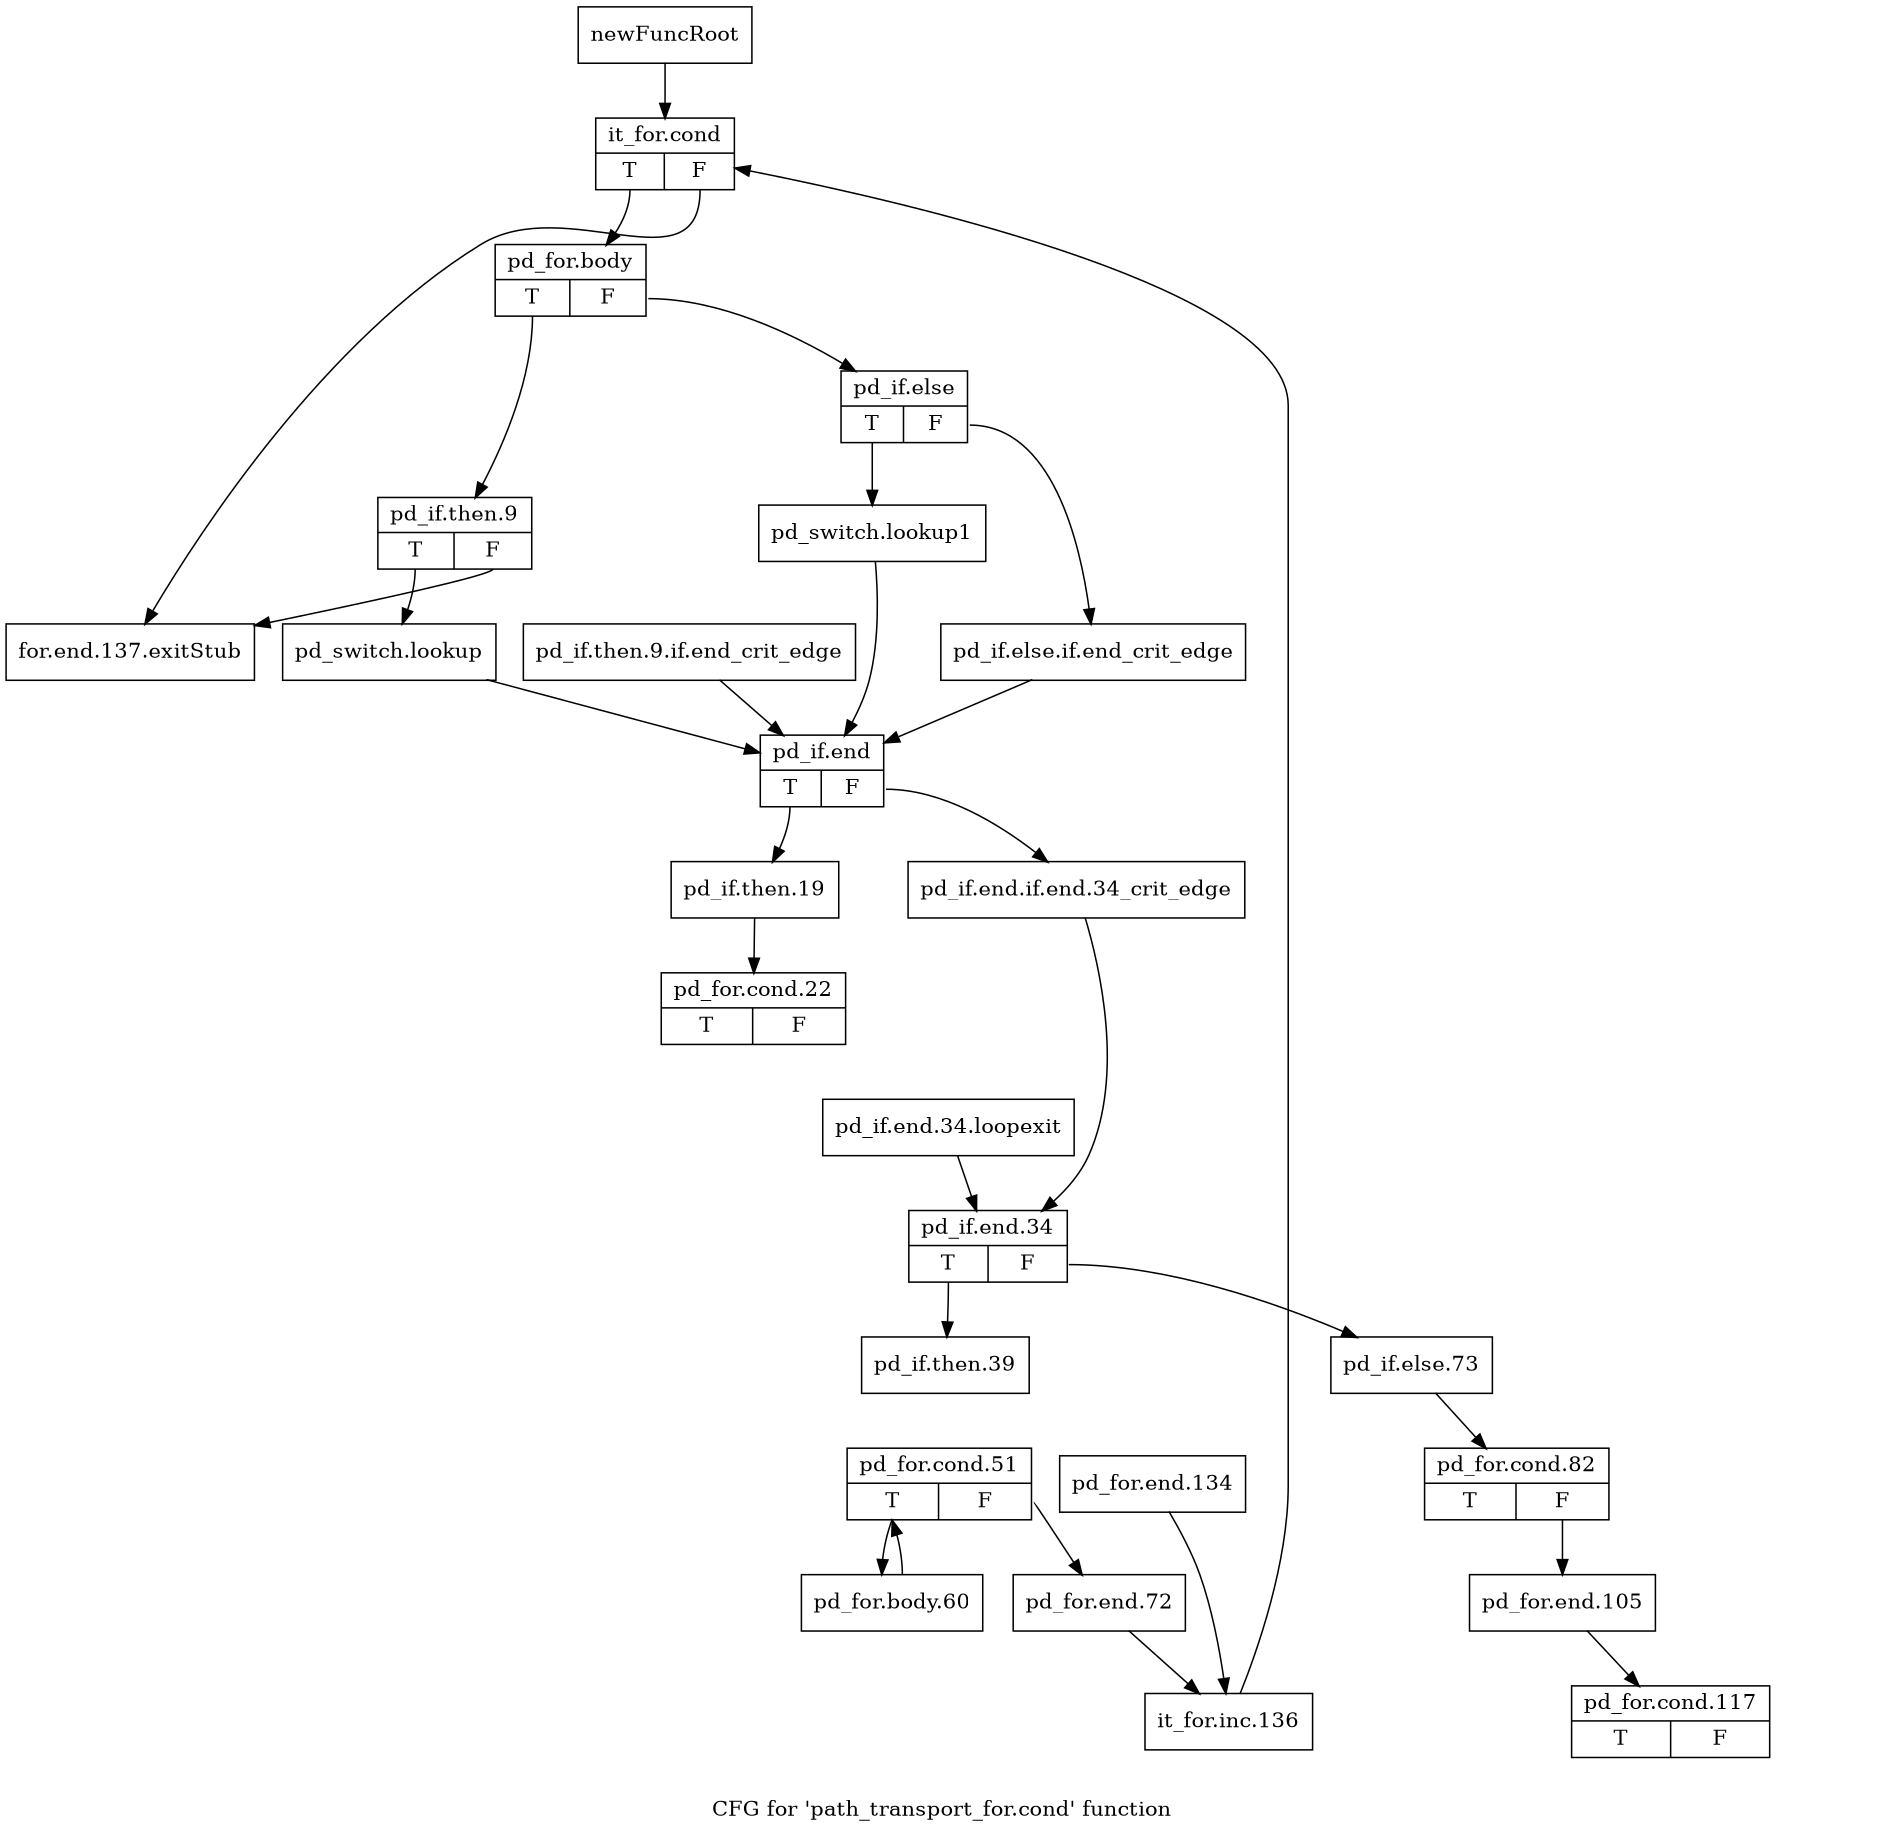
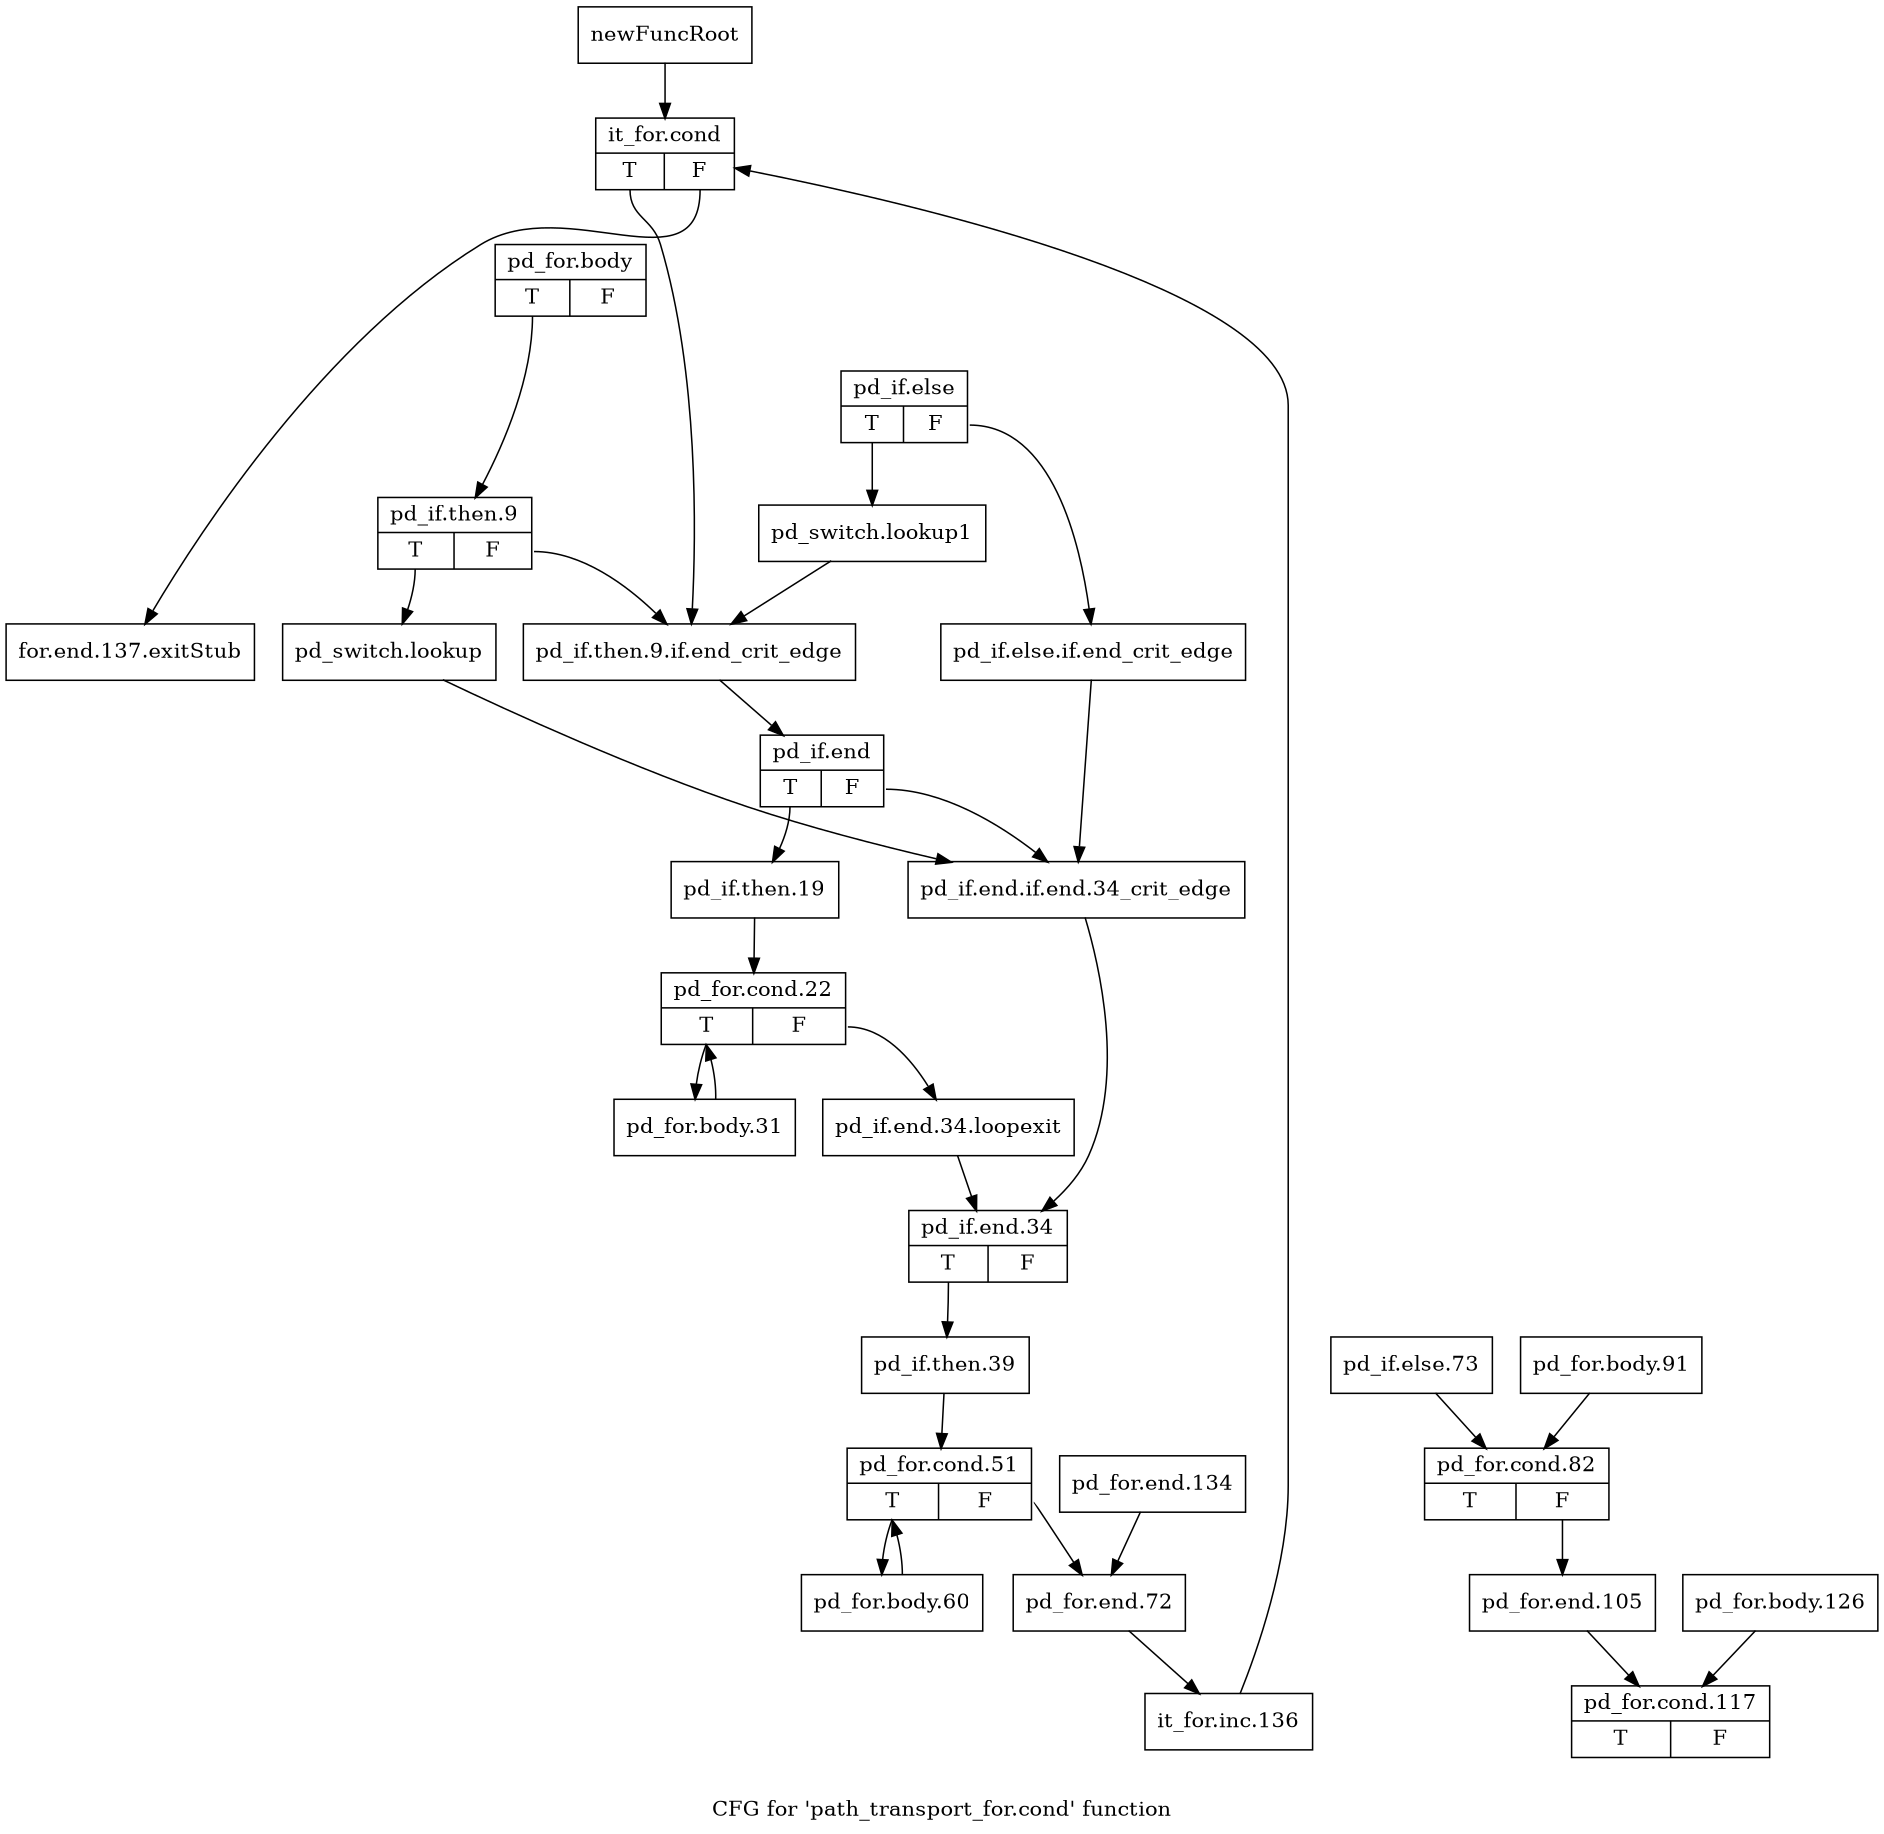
(626, 212) -> (688, 393)
(749, 319) -> none
(382, 599) -> (600, 571)
(875, 644) -> (788, 588)
(965, 708) -> (1085, 763)
(616, 714) -> (684, 784)
none -> (895, 1046)
none -> (705, 1127)
(1209, 1285) -> none
none -> (1611, 1365)
none -> (943, 1413)
(1205, 1592) -> (1129, 1536)
none -> (1780, 1603)
